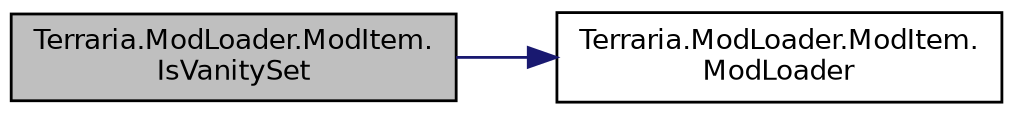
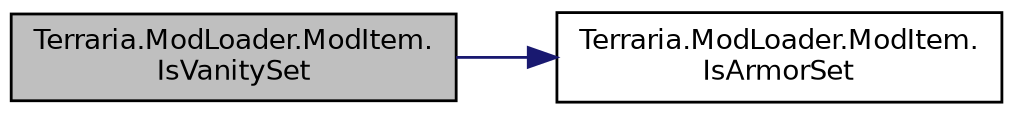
(779, 57) -> (779, 57)
